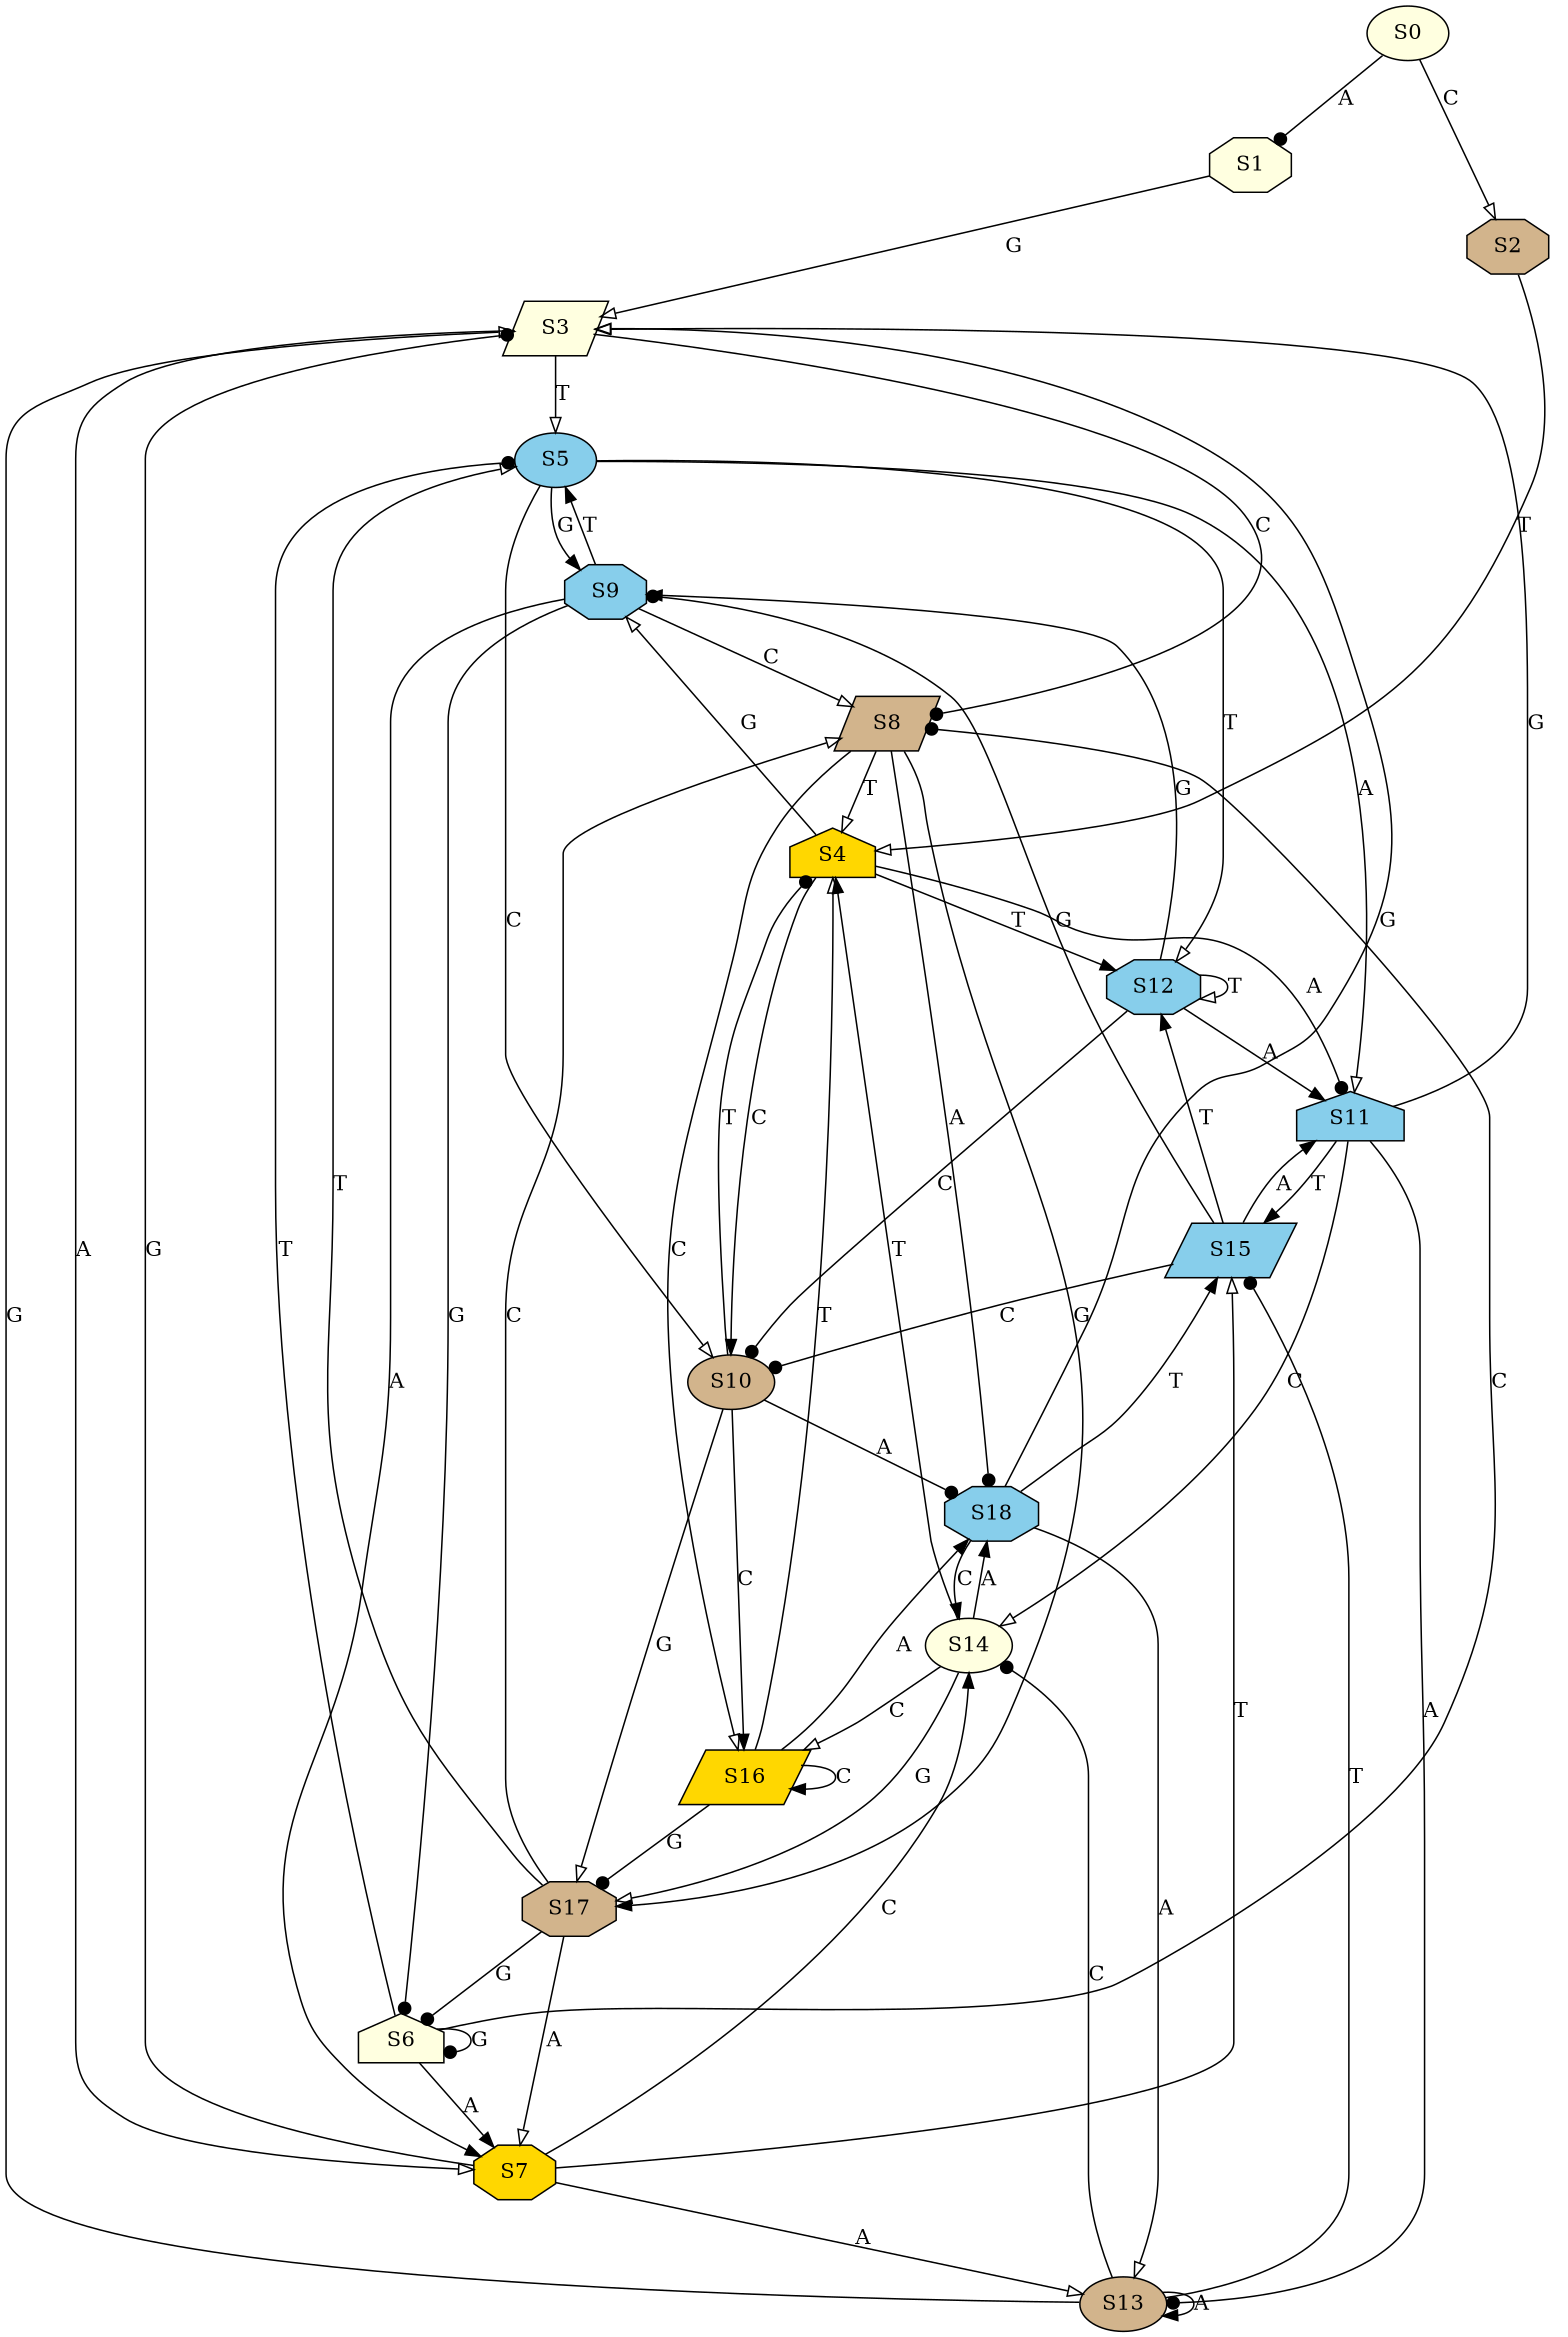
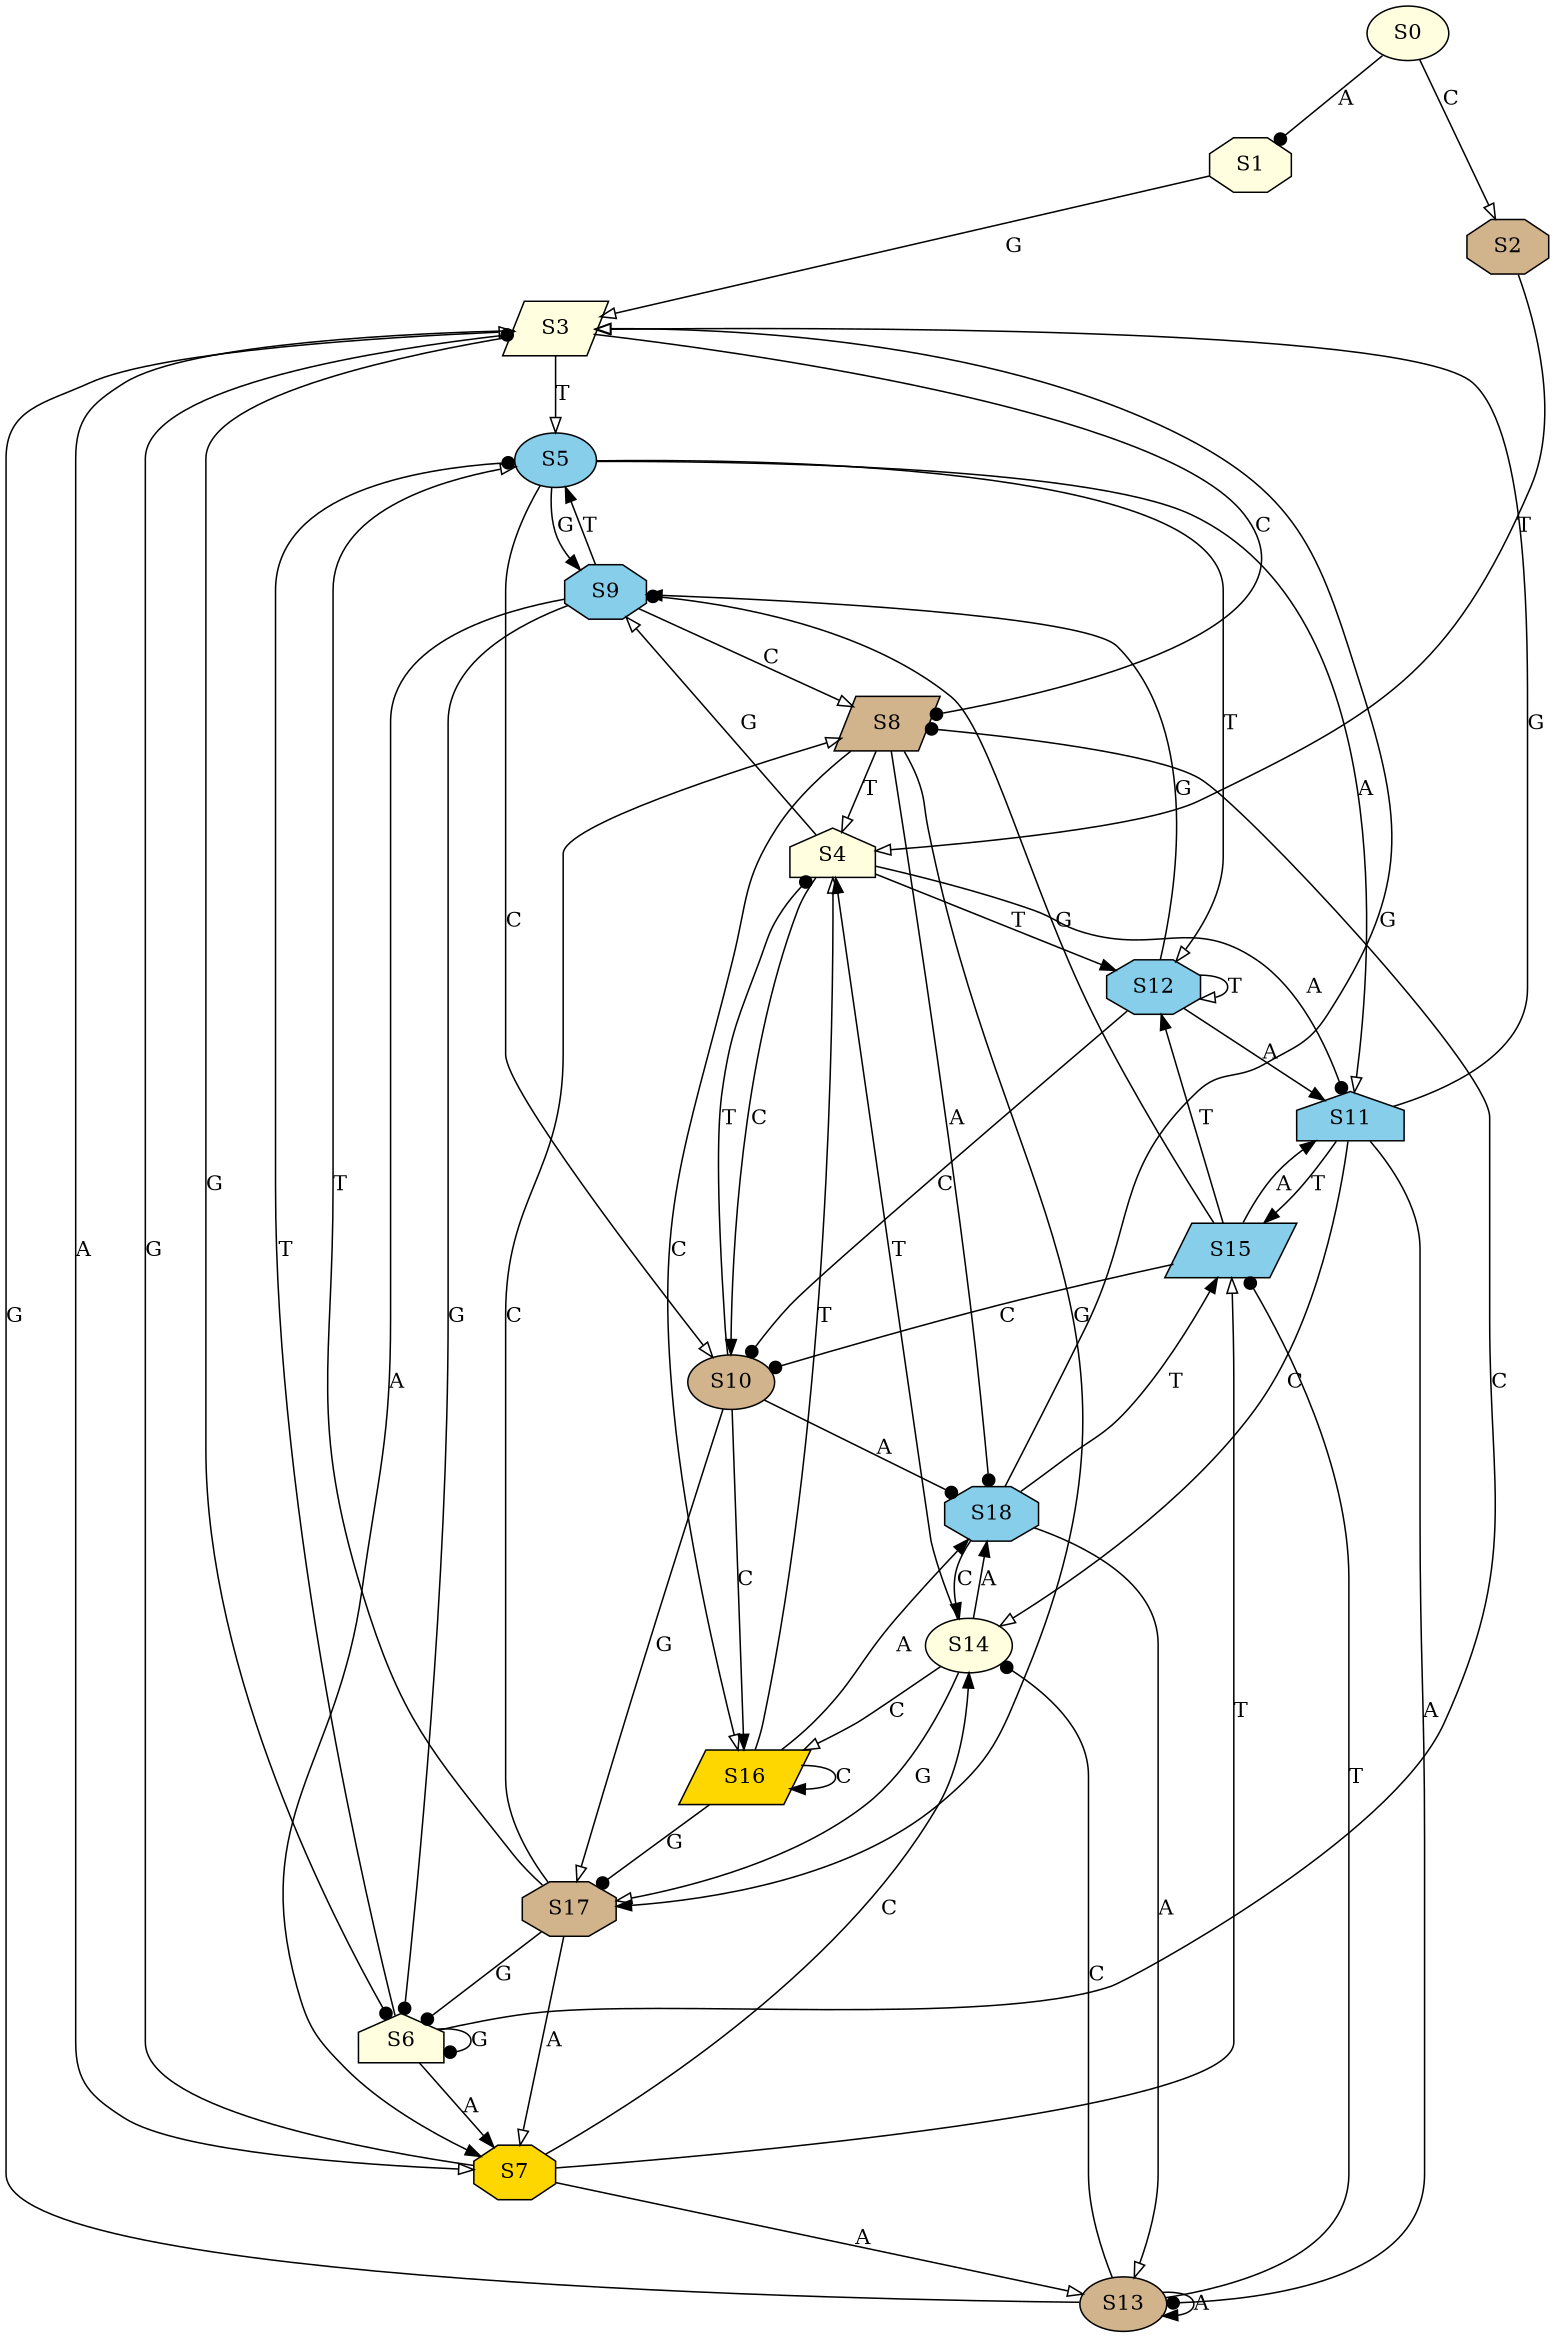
(833, 855) -> (833, 855)
none -> (206, 1079)
